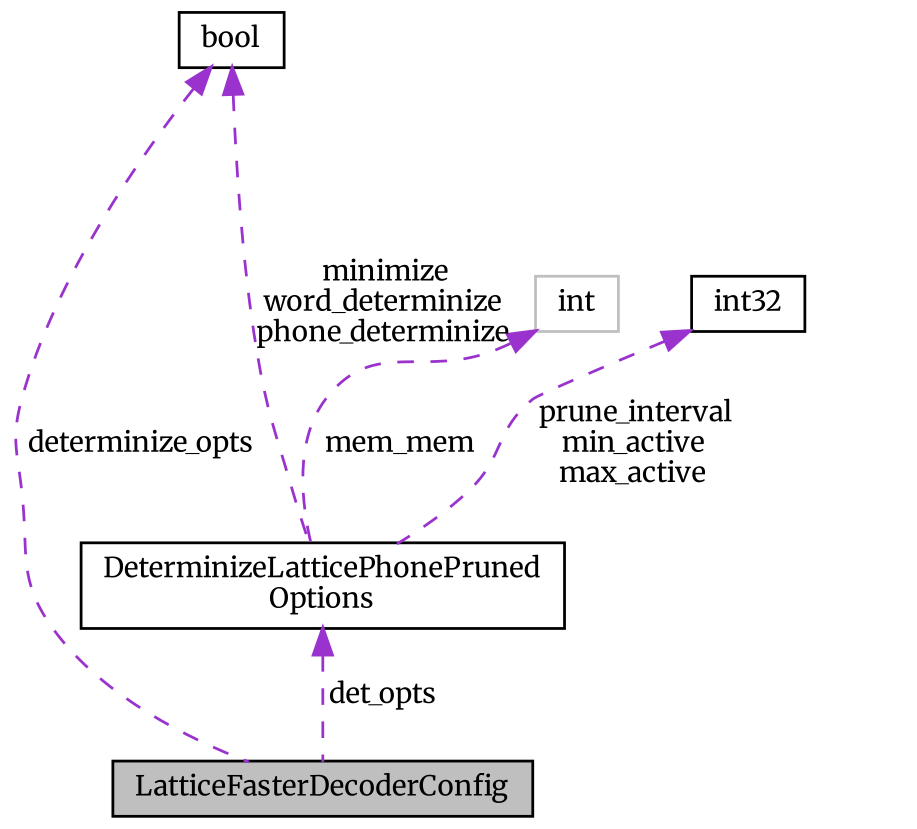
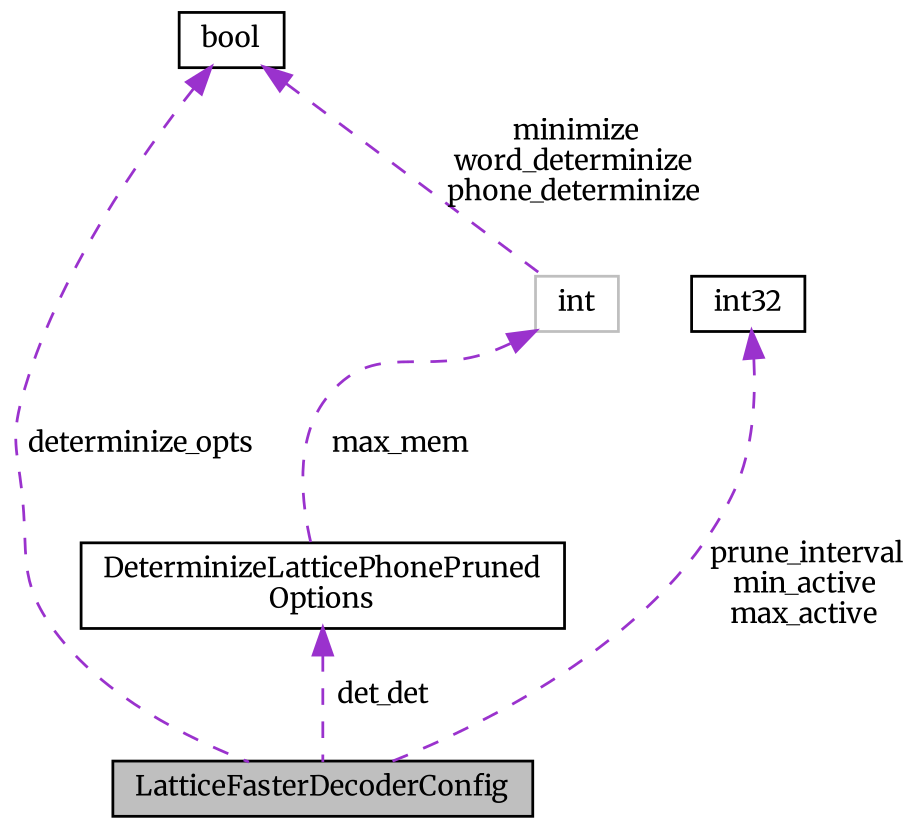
(252, 322) -> (416, 180)
(513, 420) -> (639, 614)
(397, 445) -> (397, 445)
(381, 696) -> (381, 696)
